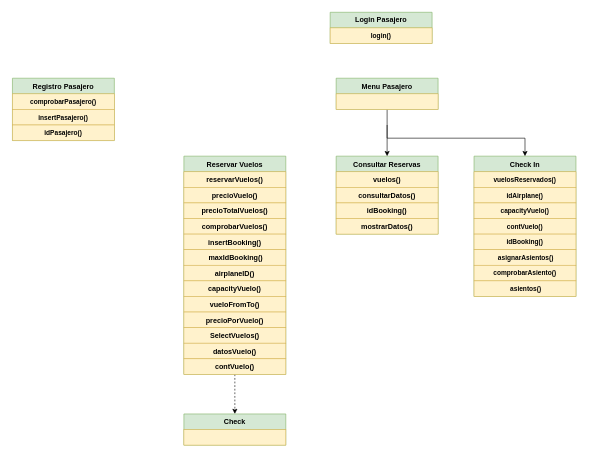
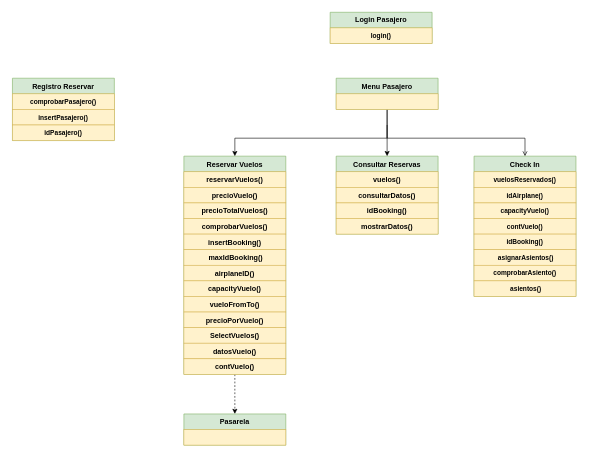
(63, 86) -> (63, 86)
none -> (235, 138)
(525, 150) -> (525, 152)
(235, 422) -> (235, 422)
